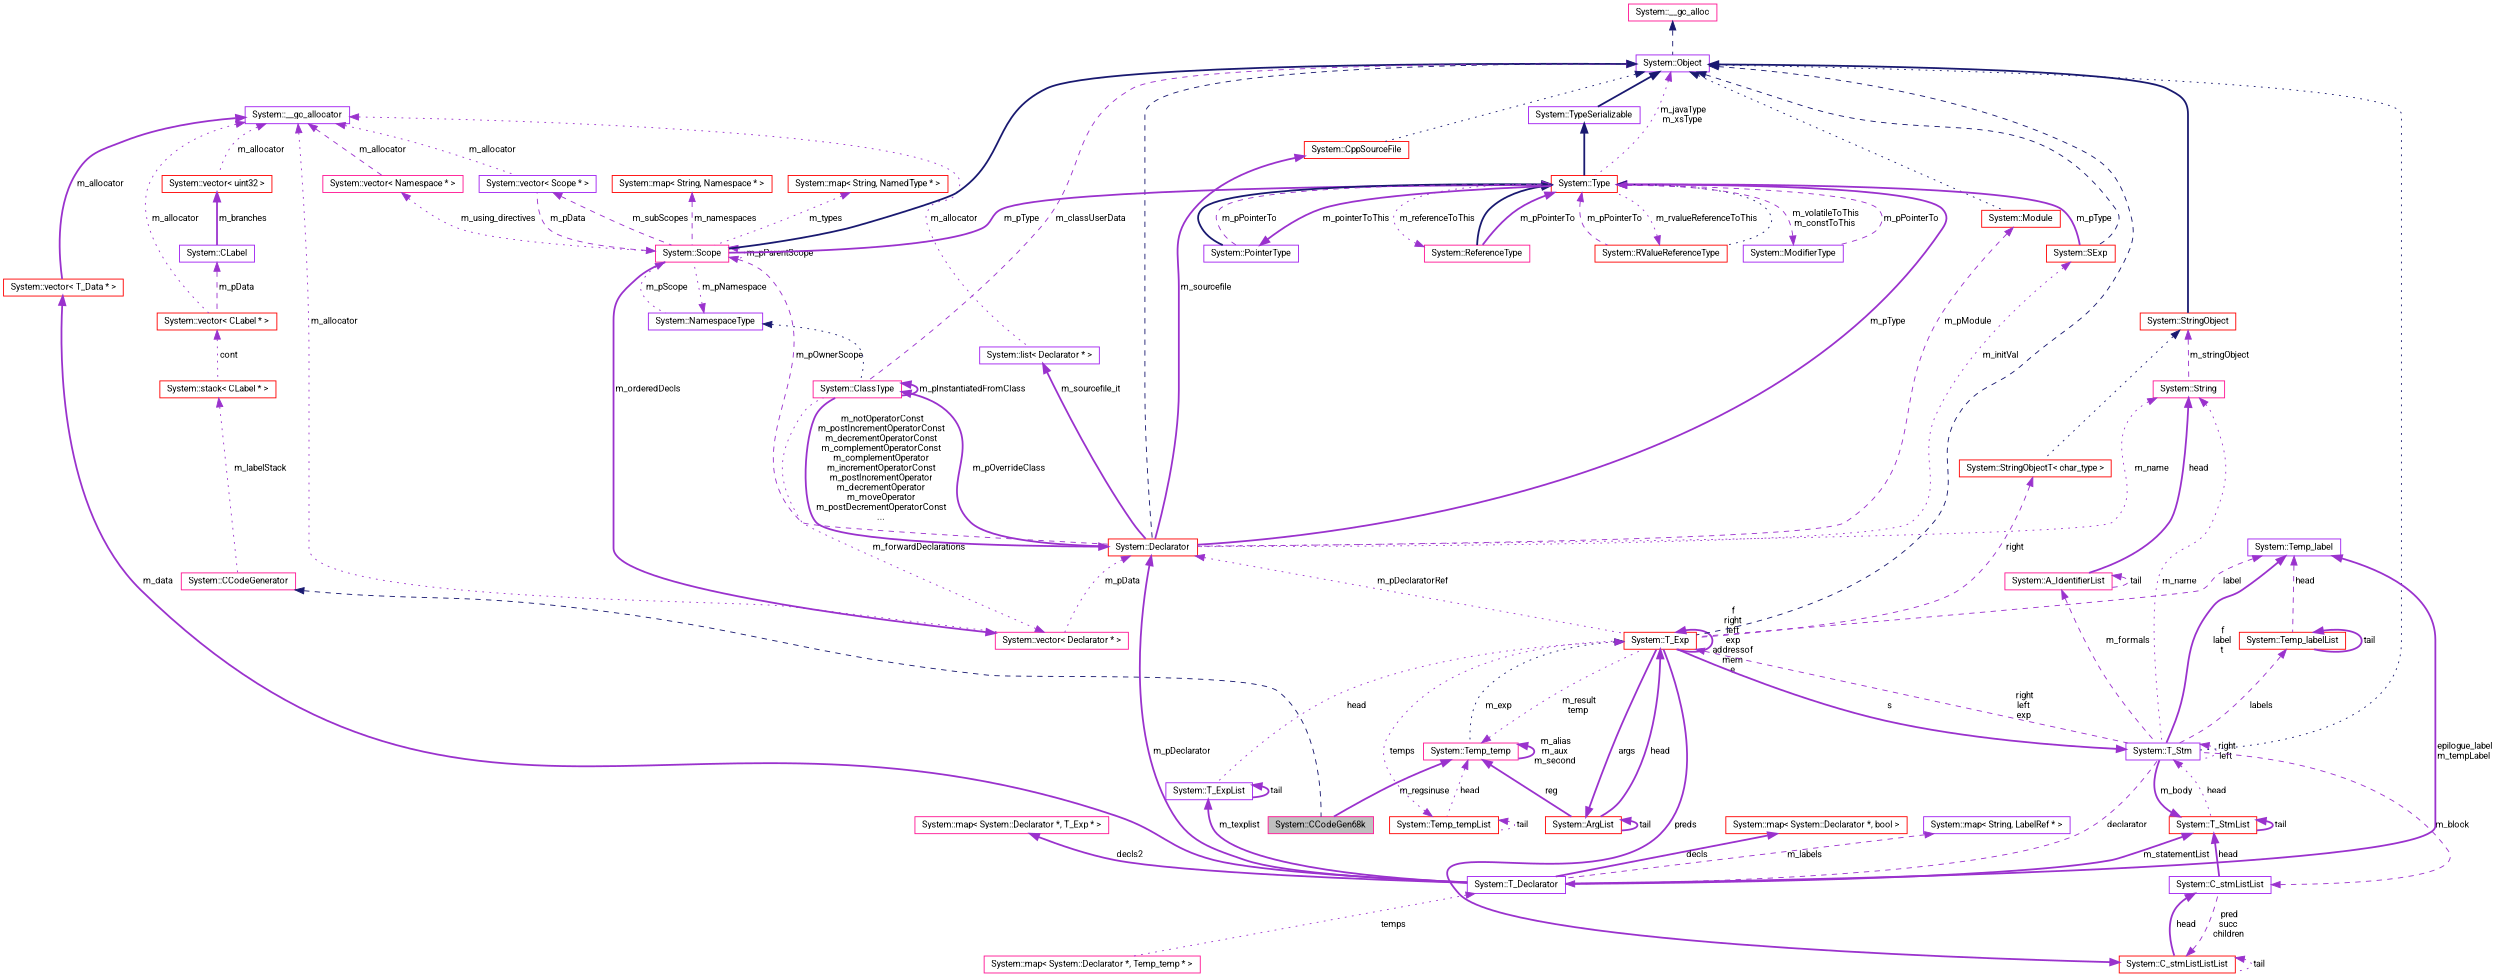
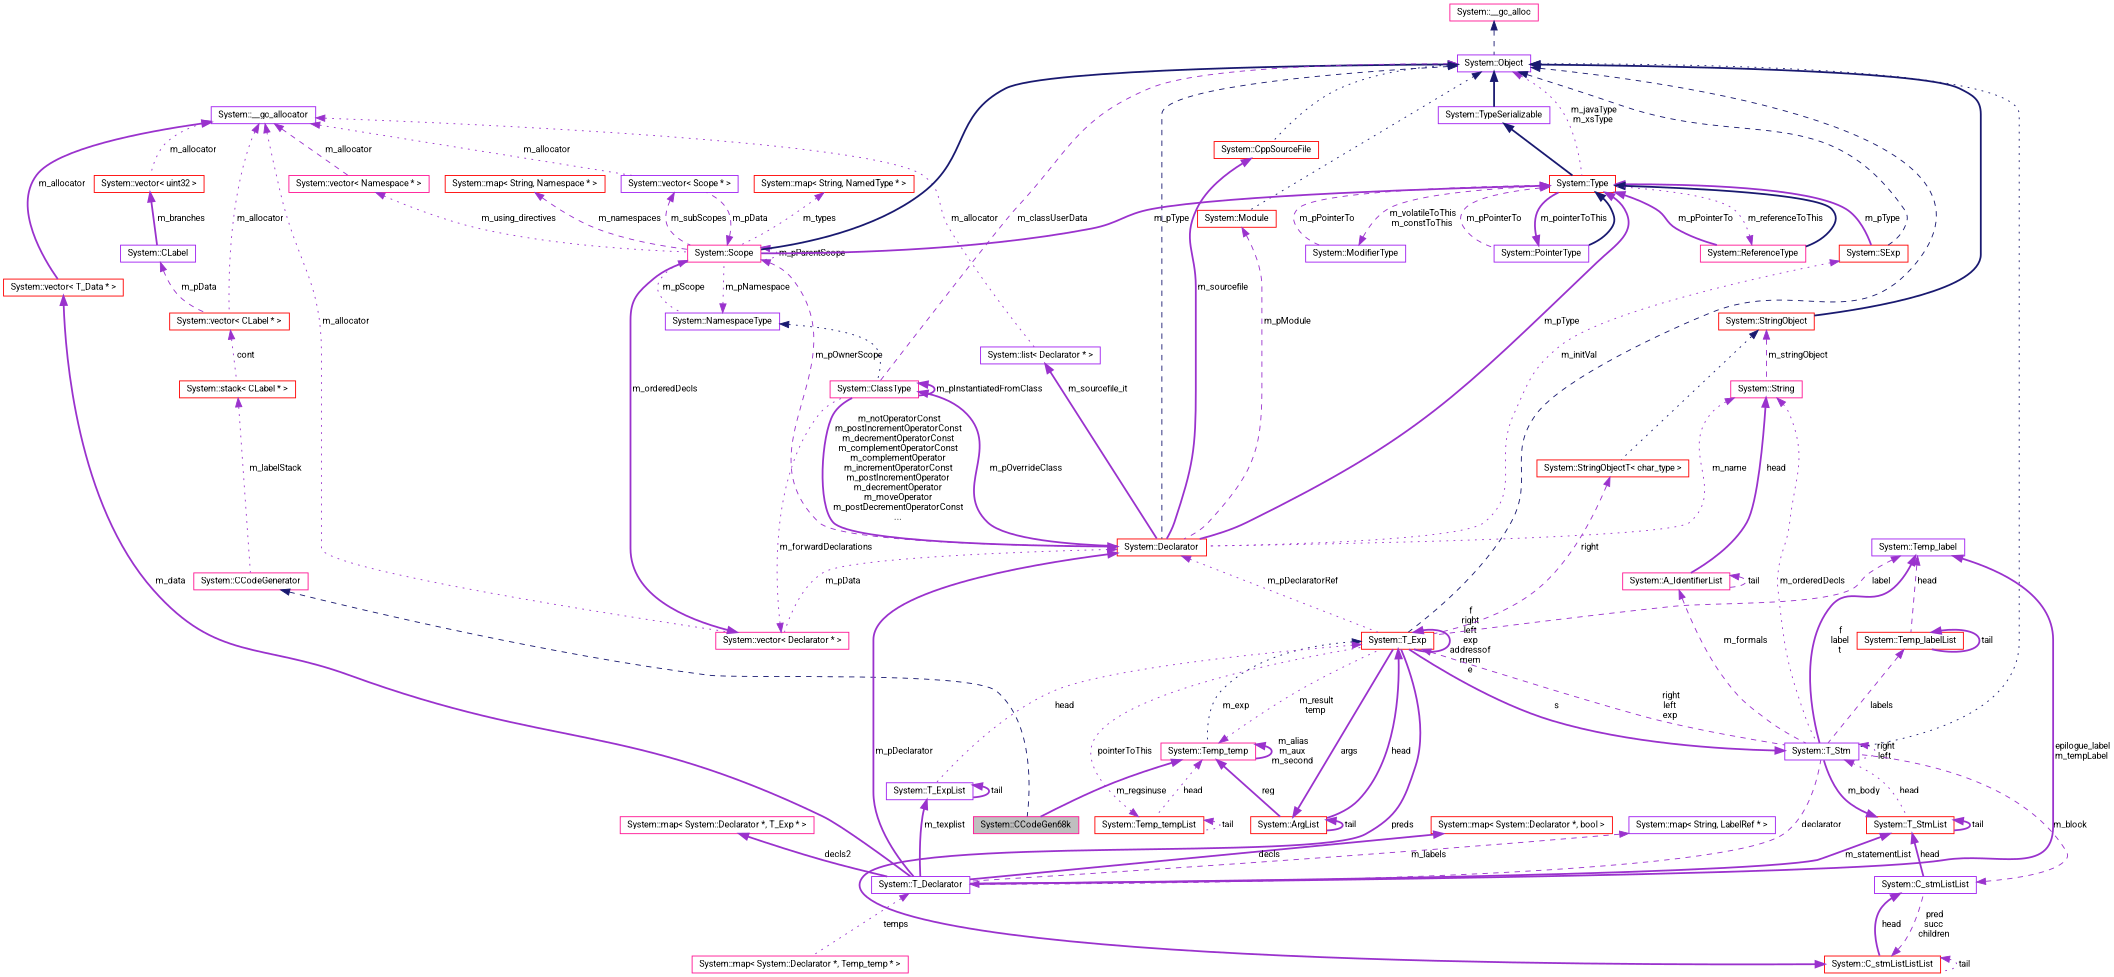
(1661, 254) -> none
(2179, 581) -> (1812, 581)
(1402, 752) -> (1124, 752)
